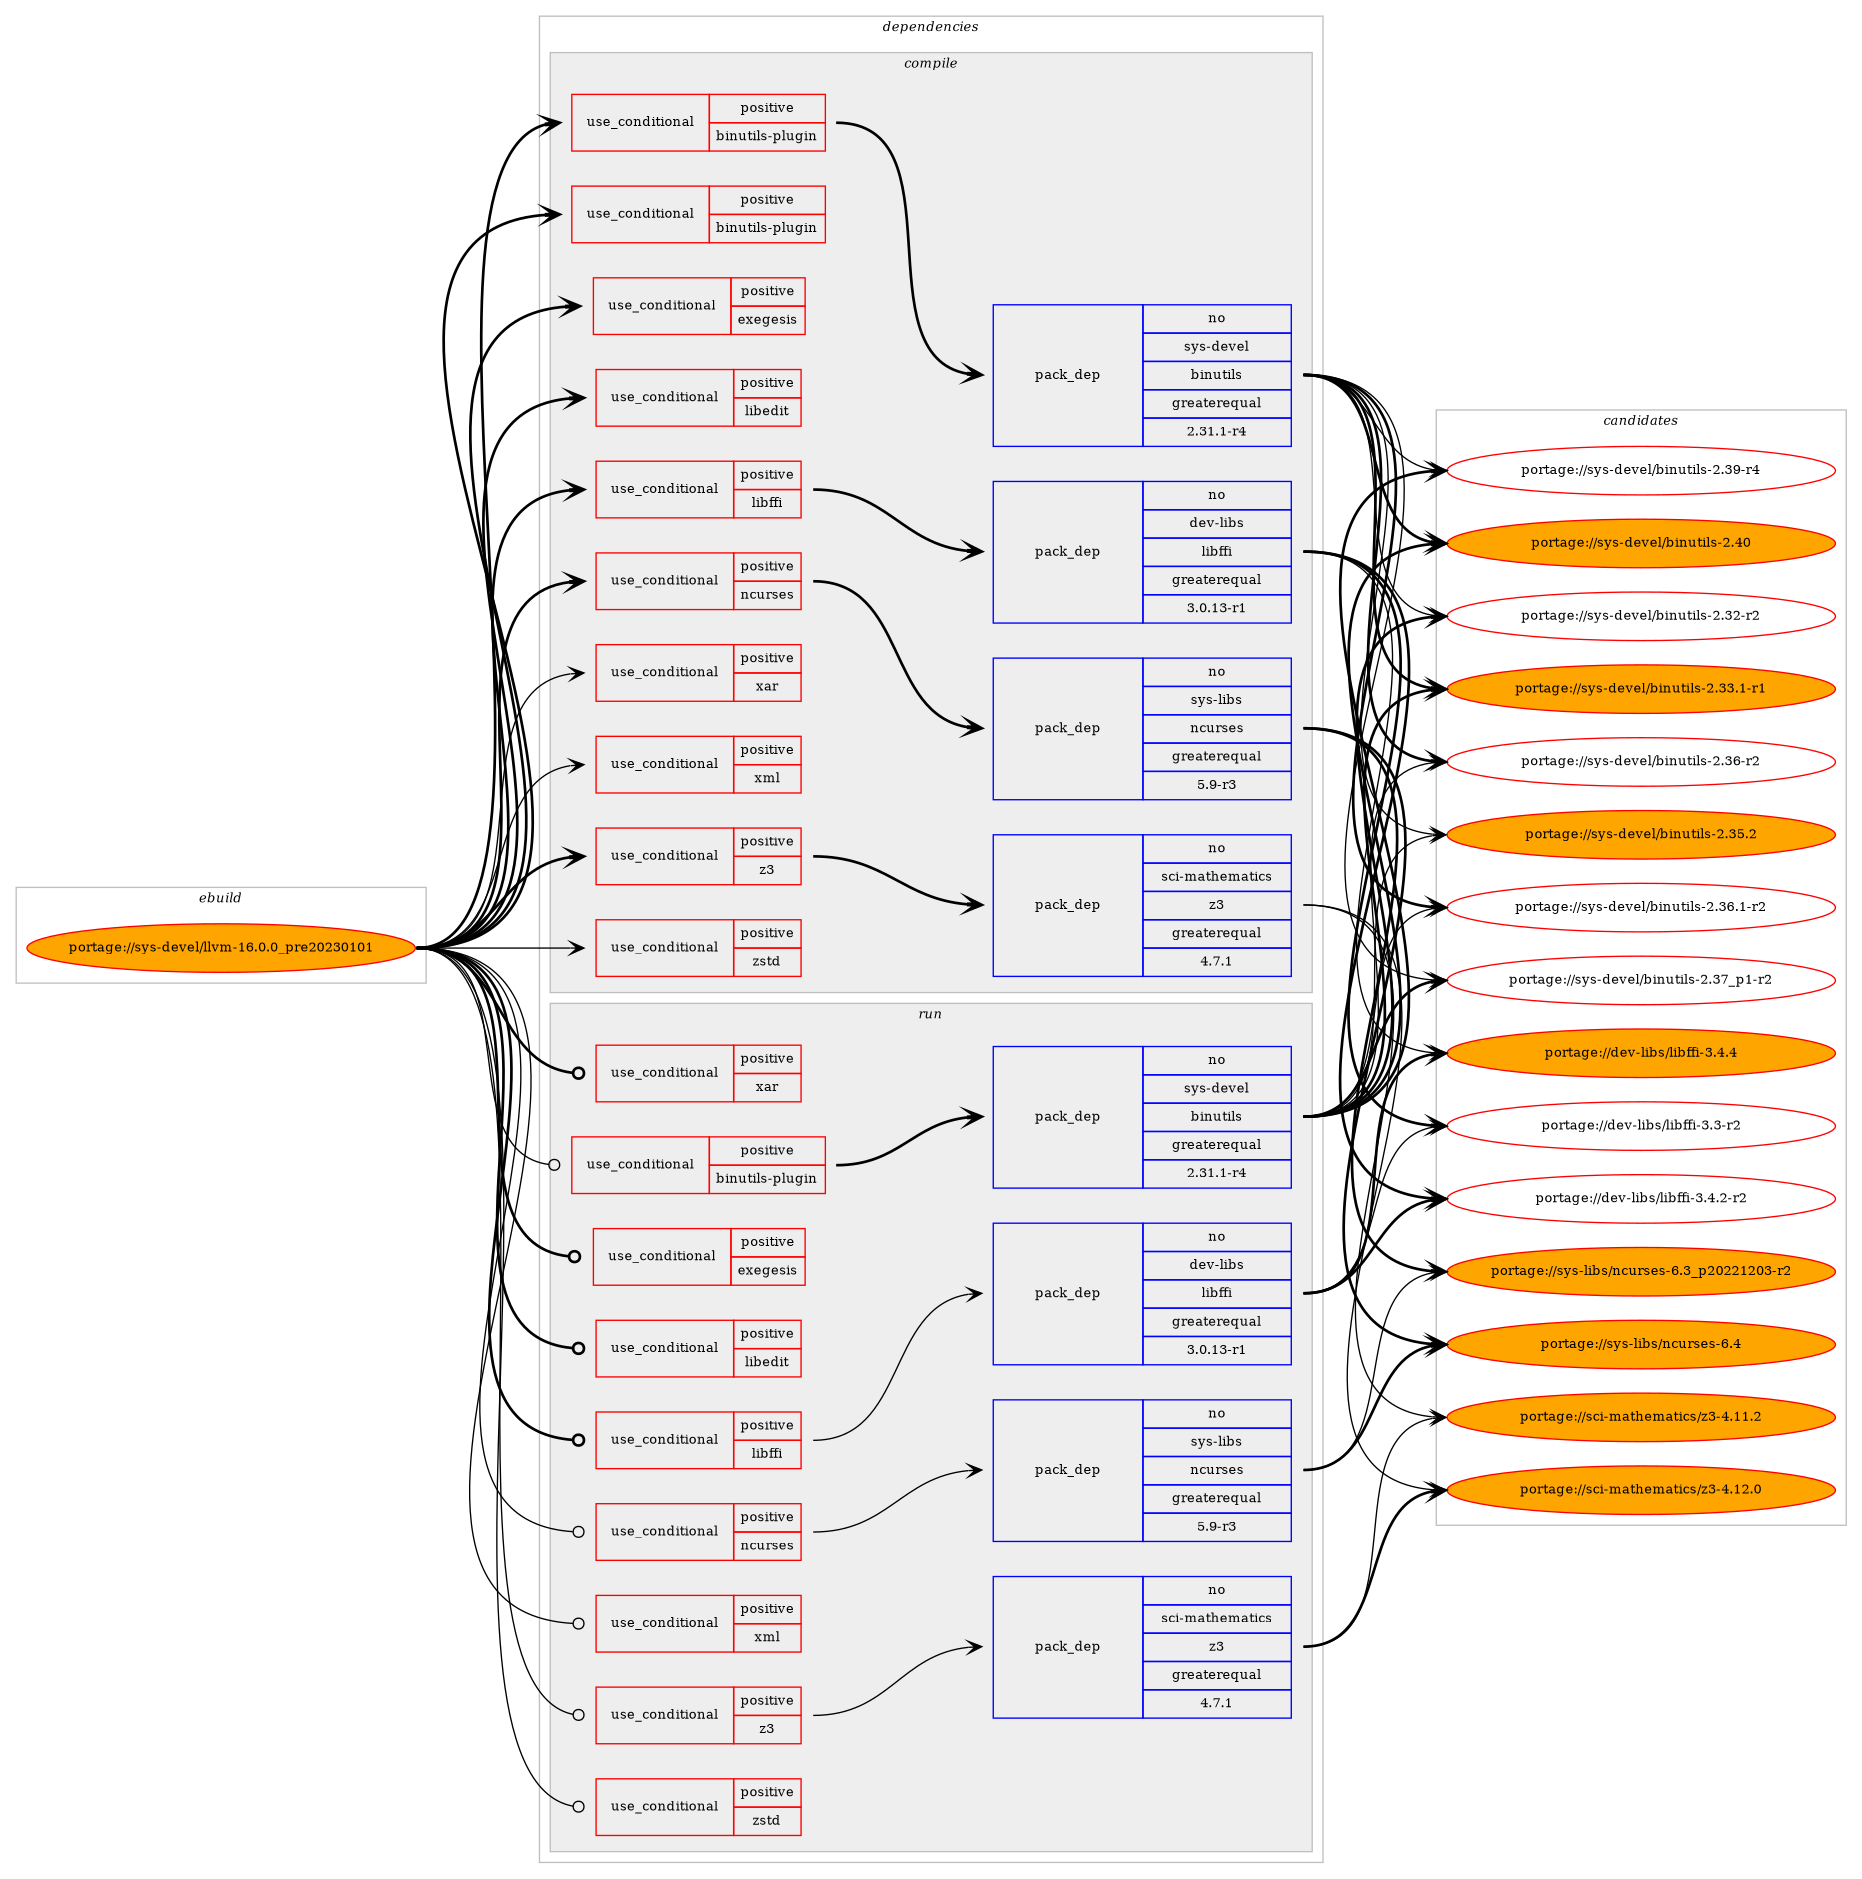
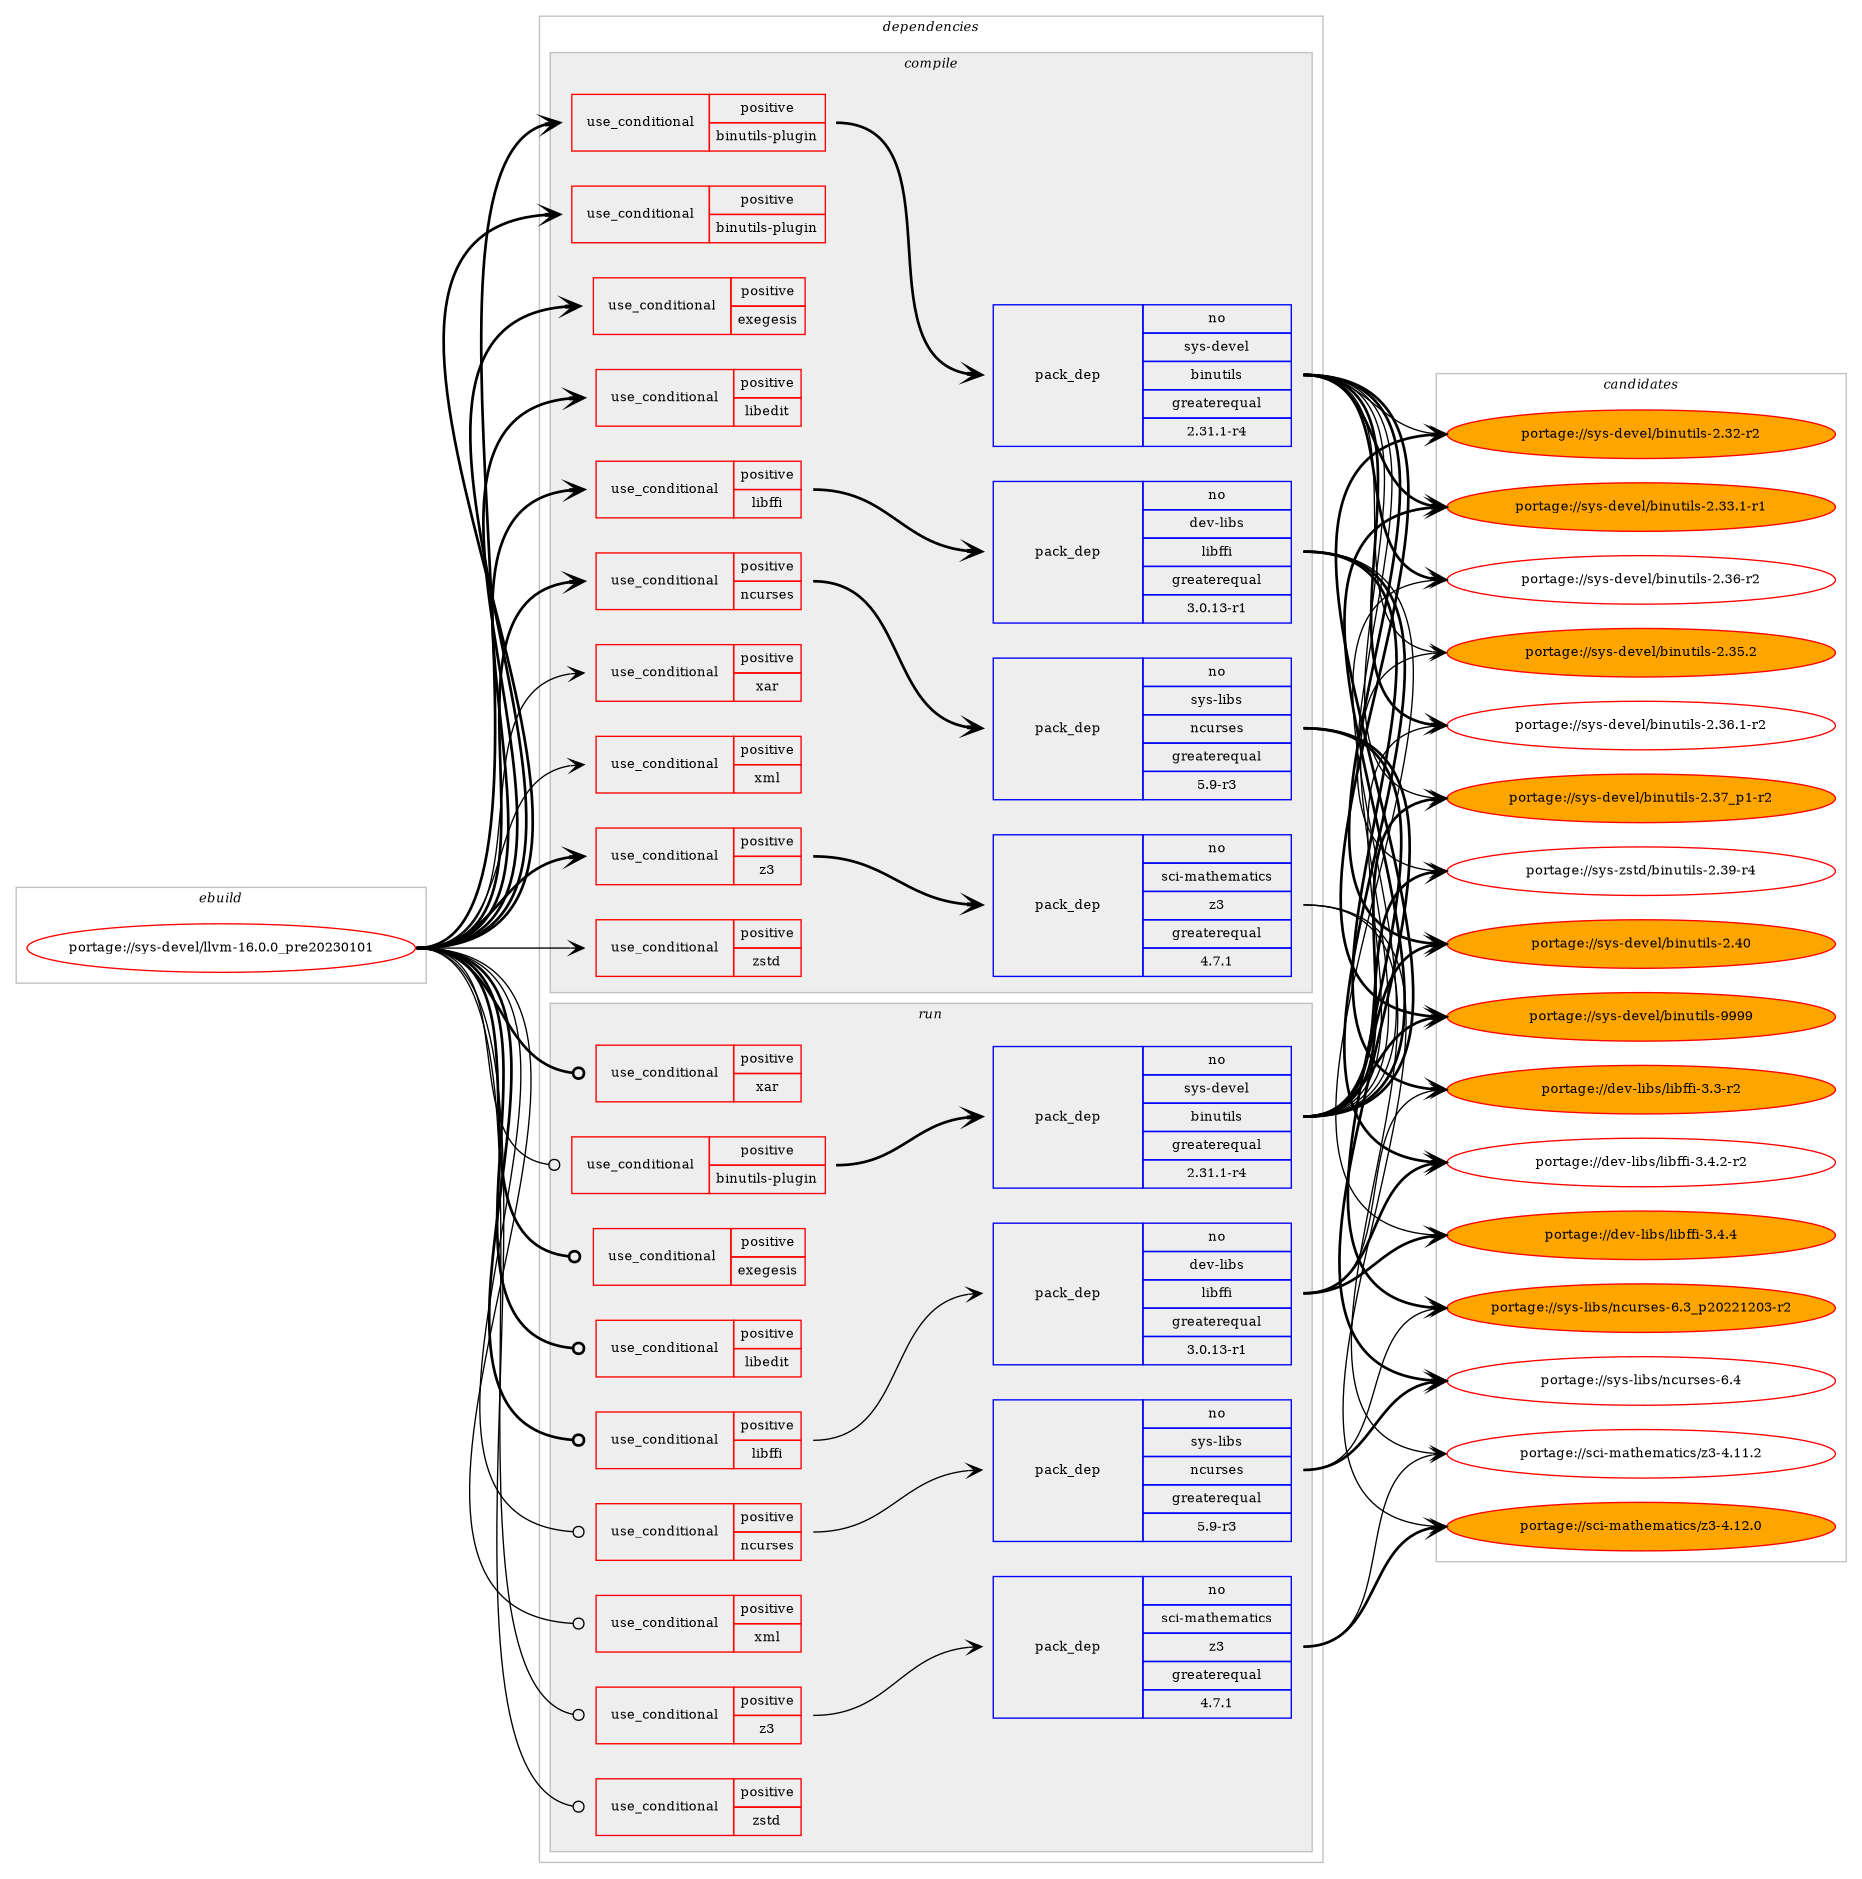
(1641, 471) -> (1641, 871)
(1641, 616) -> (1641, 434)
(221, 948) -> (221, 948)
(1641, 980) -> (1641, 798)
none -> (1641, 1017)
(1641, 1126) -> (1641, 1090)
(1641, 1345) -> (1641, 1381)
(1641, 1417) -> (1641, 1454)
